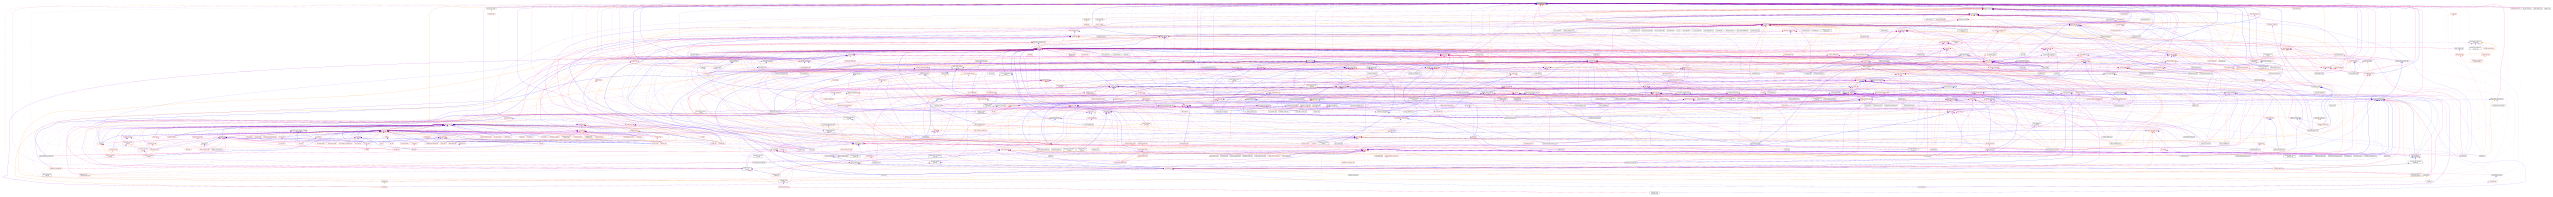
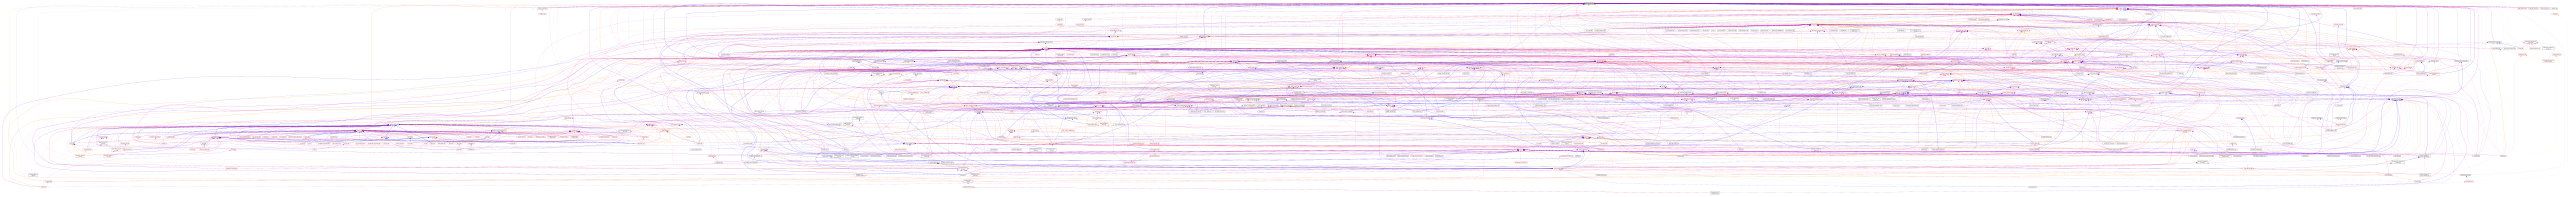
none -> (2521, 48)
(983, 99) -> none
